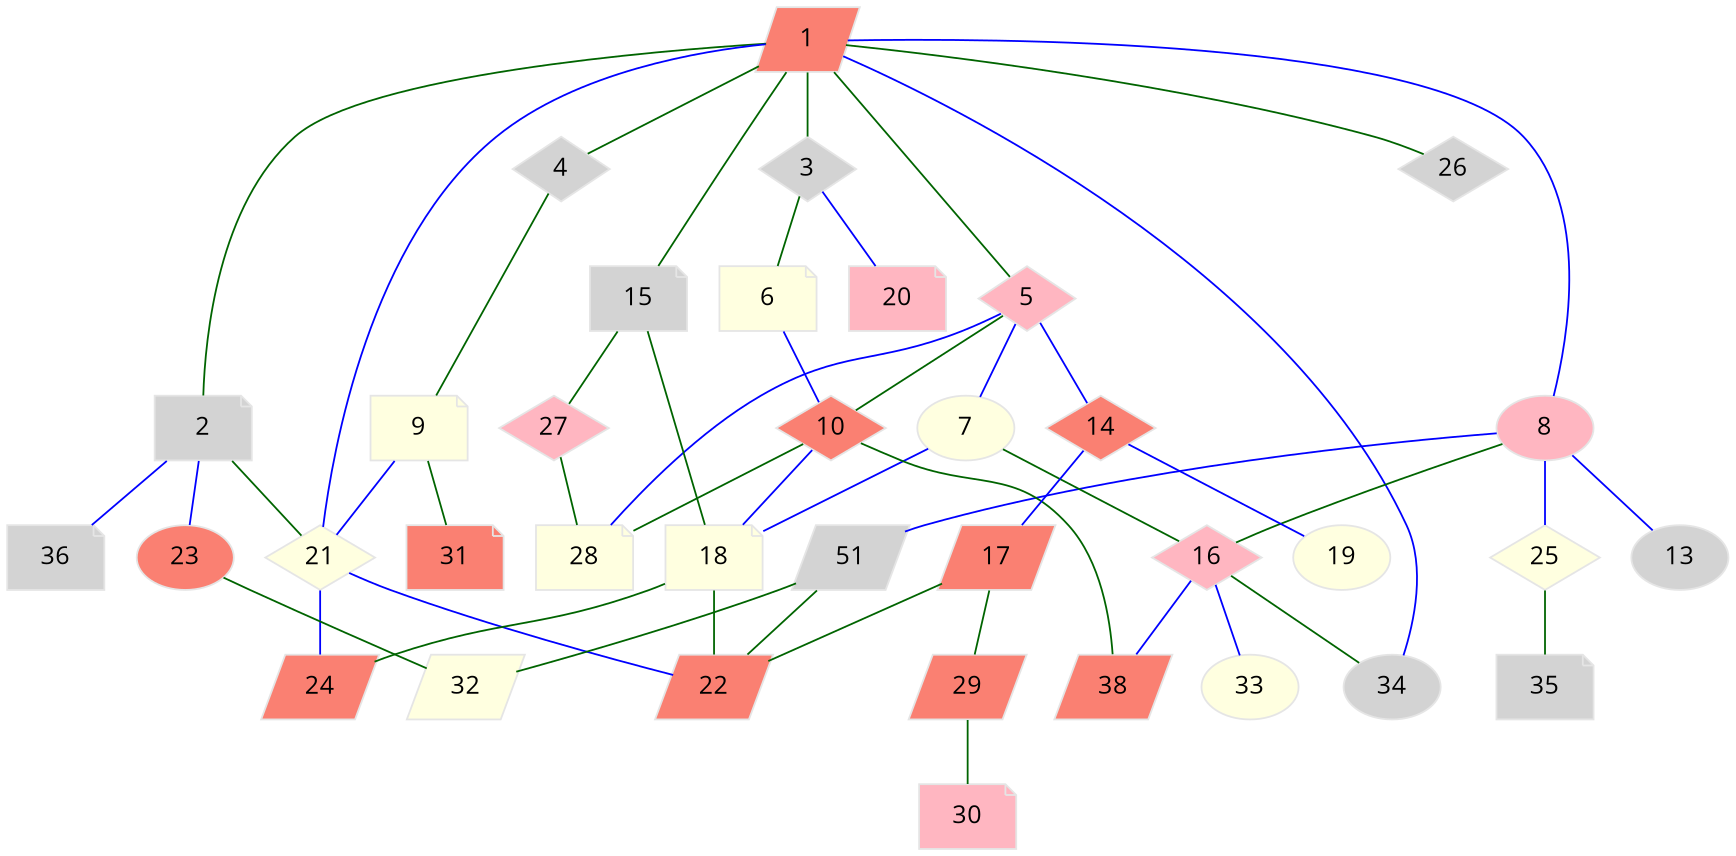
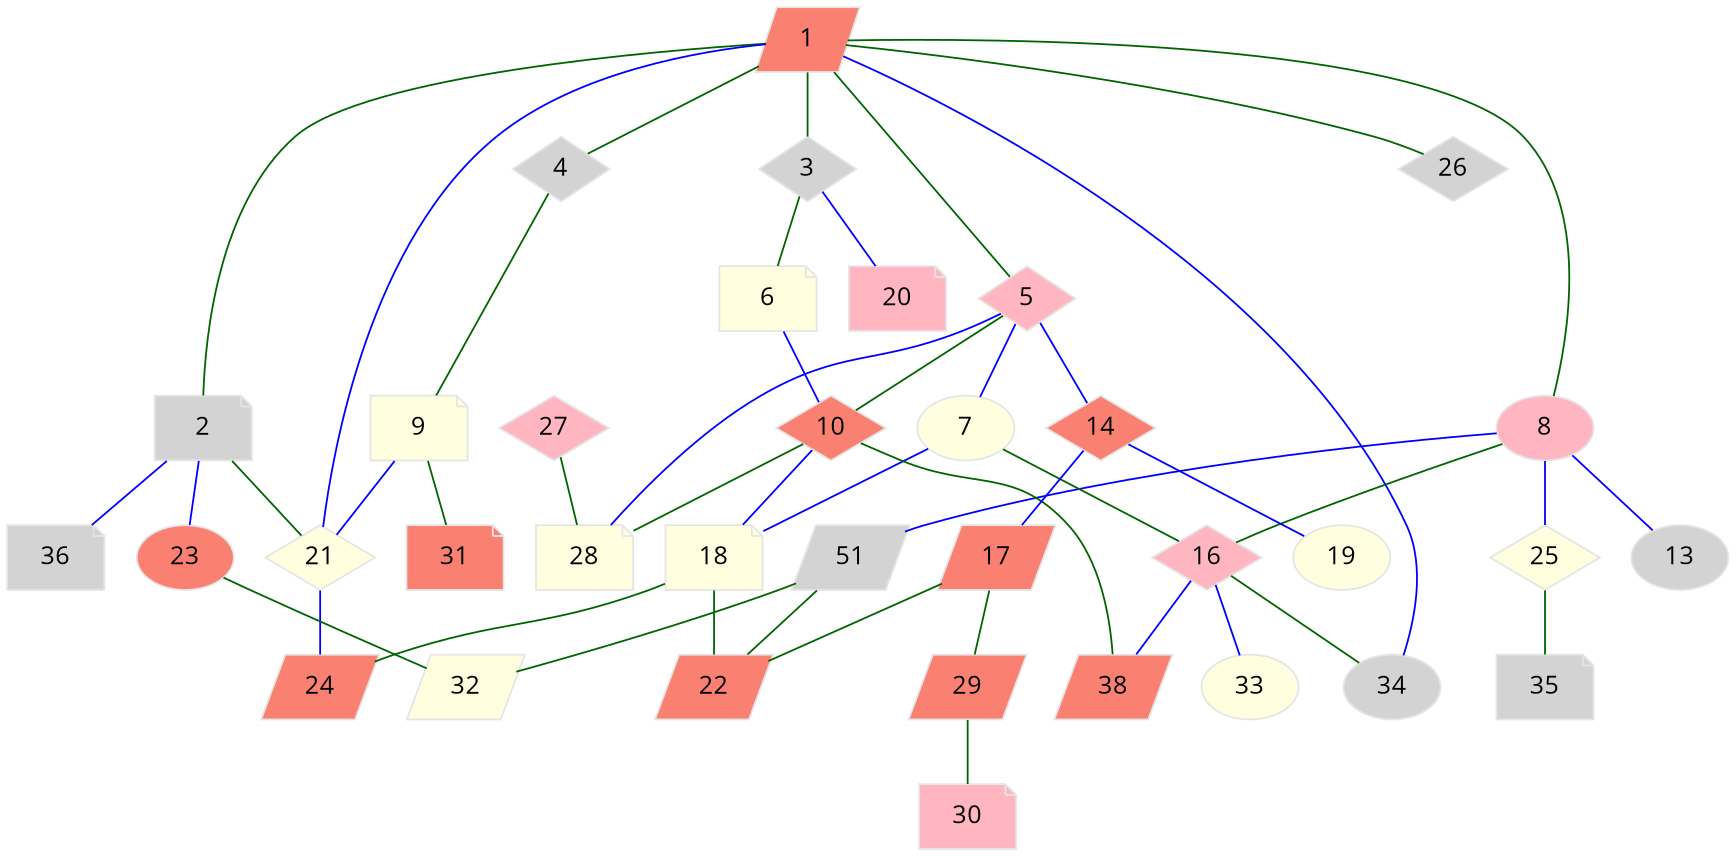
(1328, 67) -> (1328, 67)
(639, 299) -> none
(526, 634) -> none
